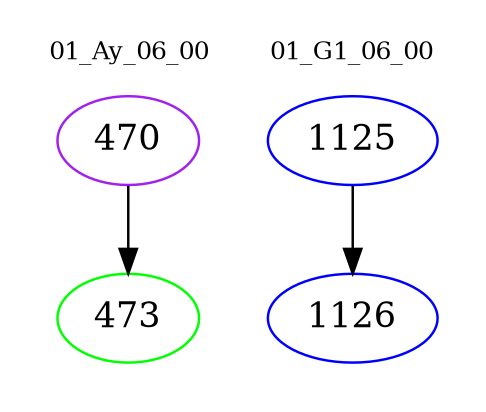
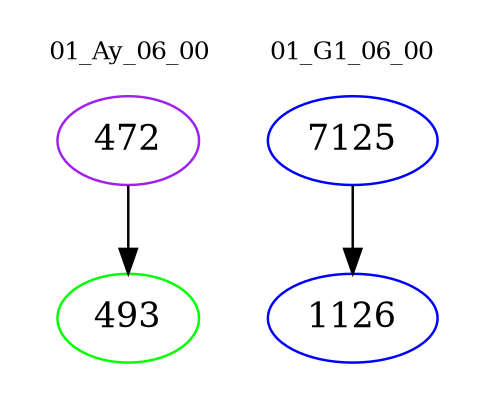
(128, 141) -> (128, 141)
(353, 141) -> (353, 141)
(128, 318) -> (128, 318)
